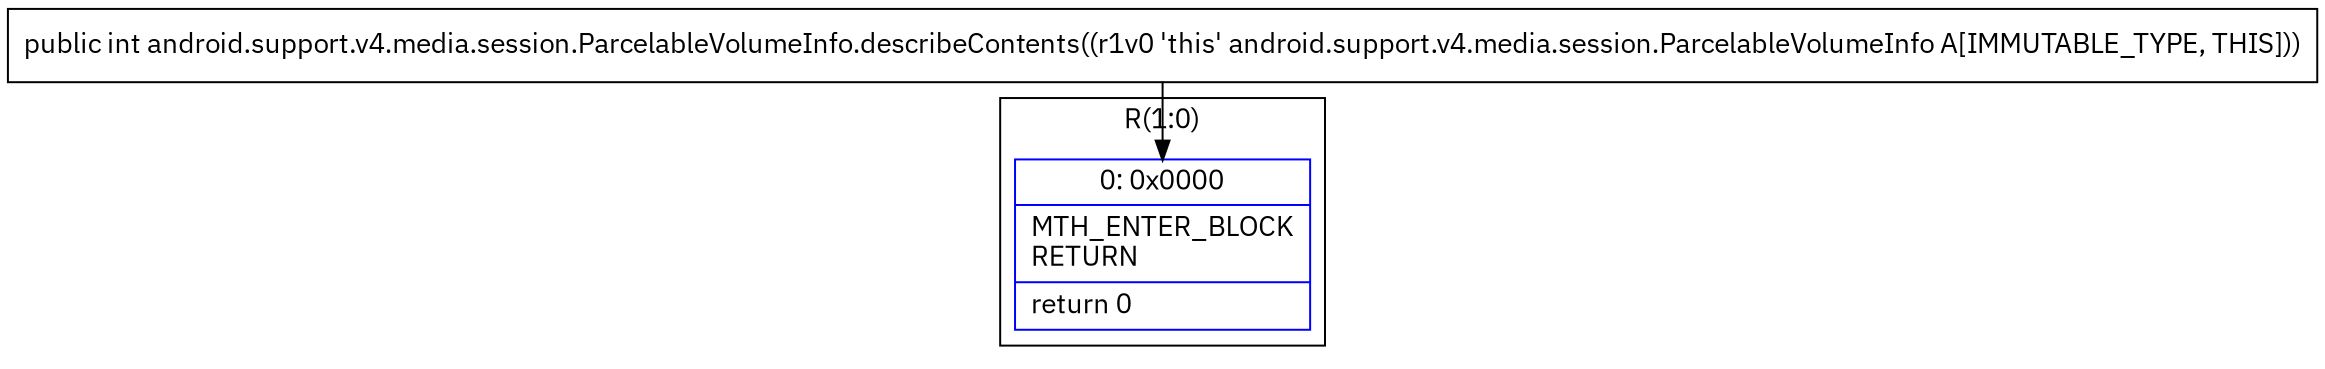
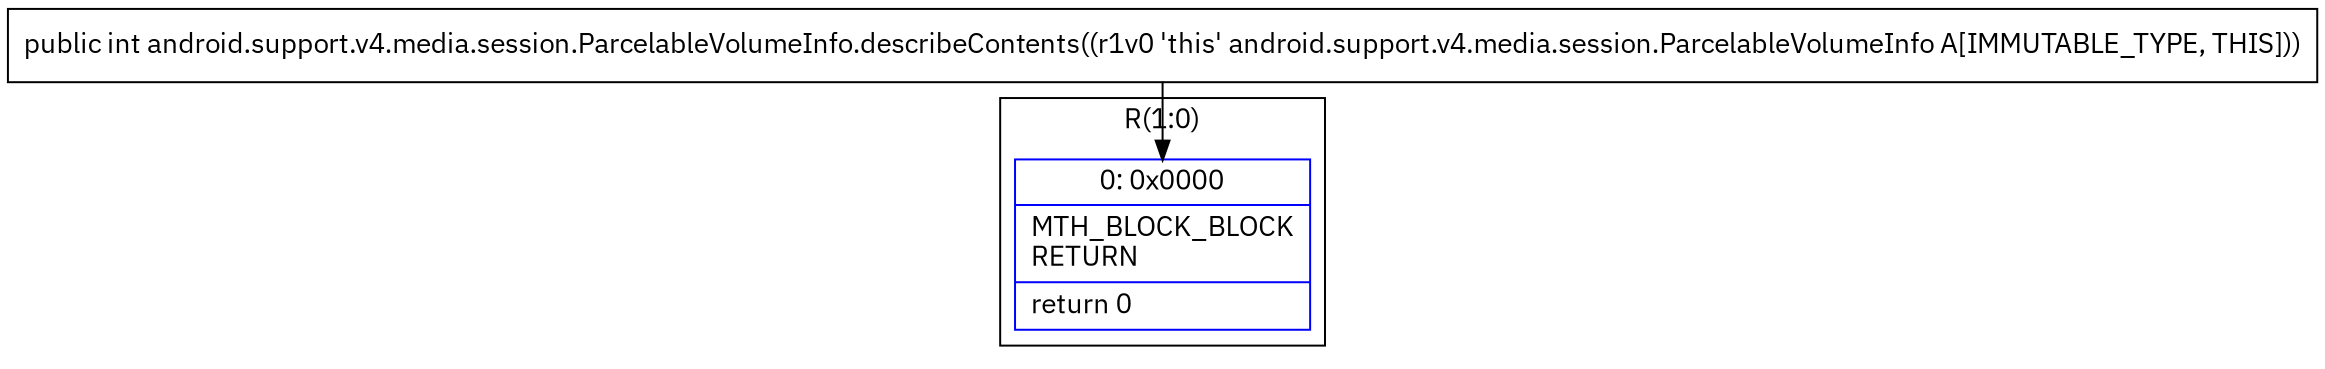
(1163, 228) -> (1163, 228)
